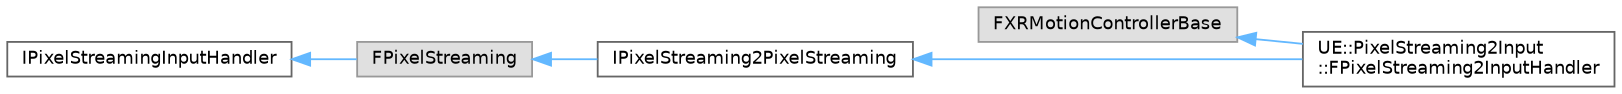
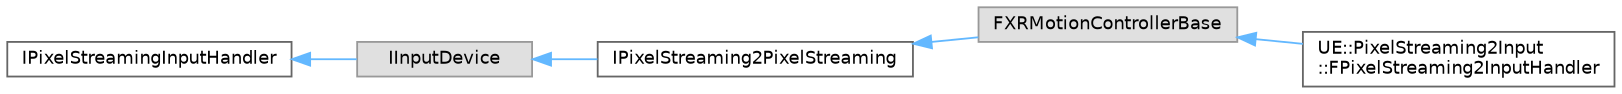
(445, 59) -> (445, 59)
(1117, 59) -> (955, 40)
